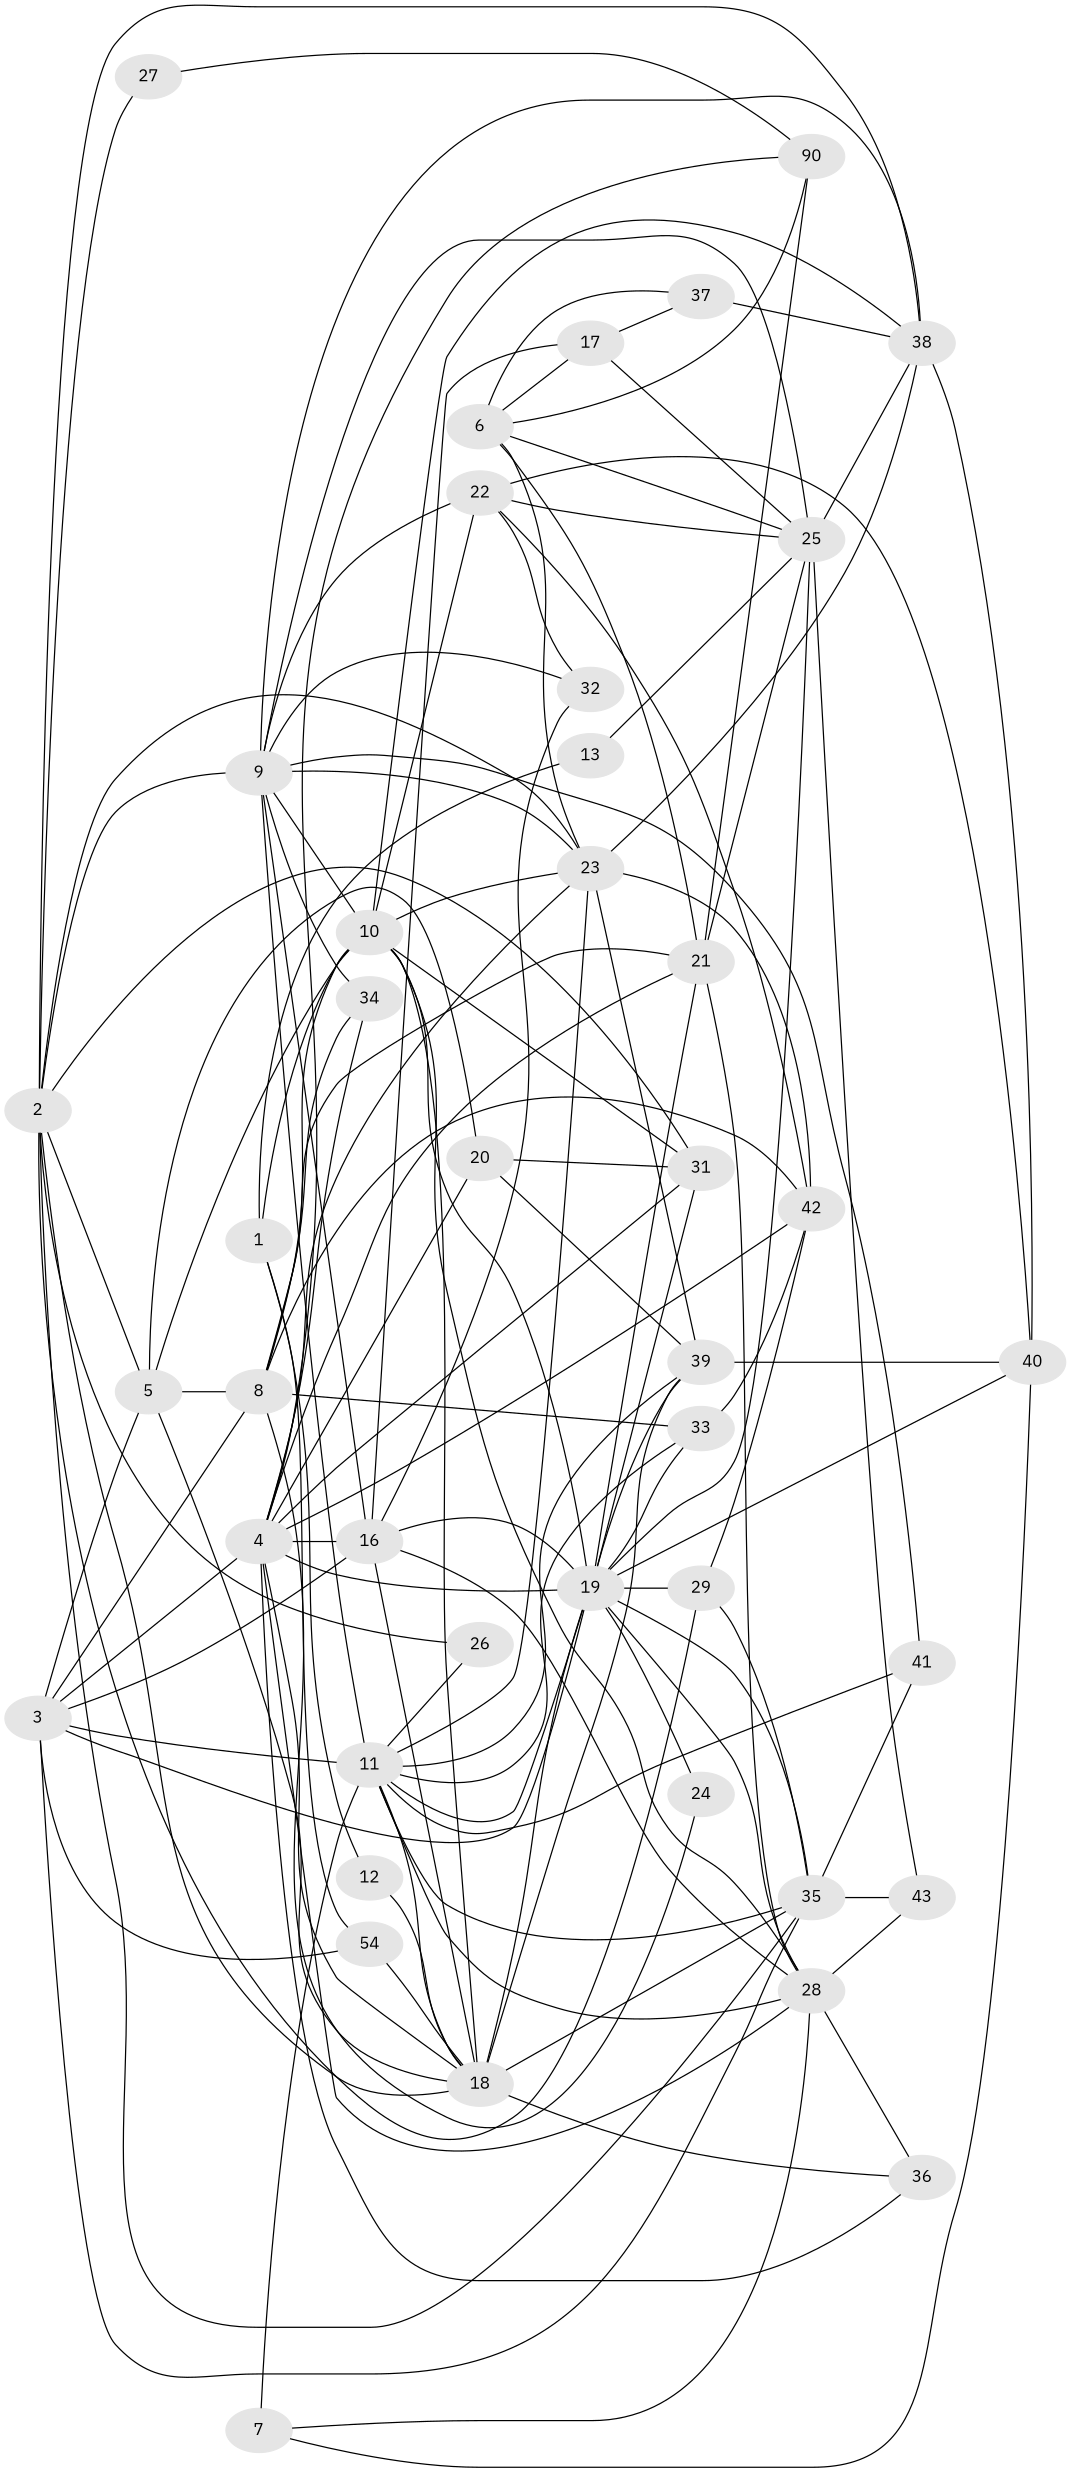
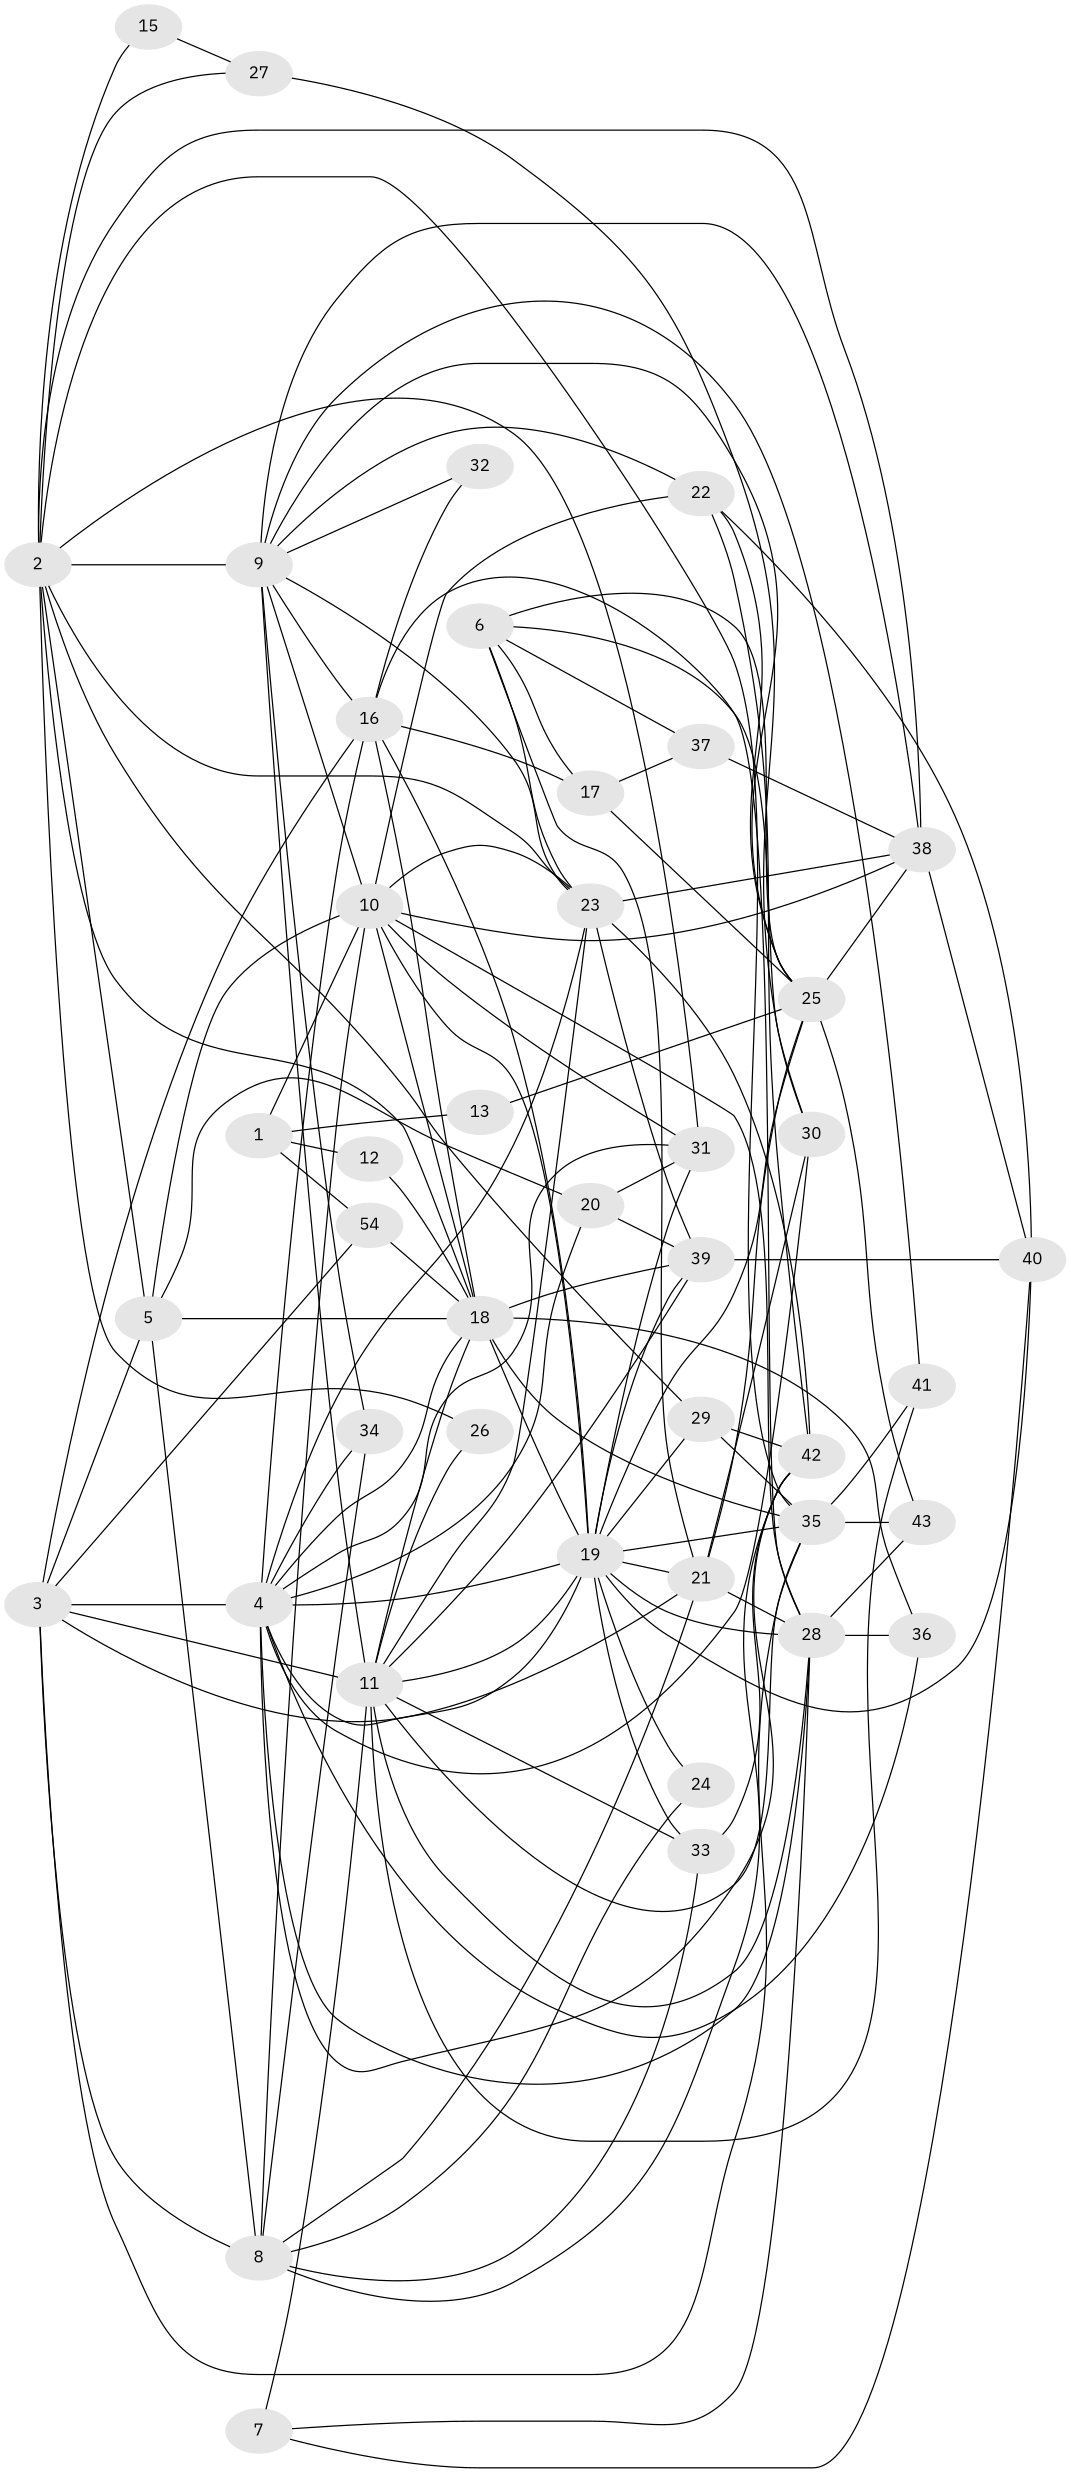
none -> (149, 27)
(812, 157) -> (812, 1134)
(535, 591) -> none
